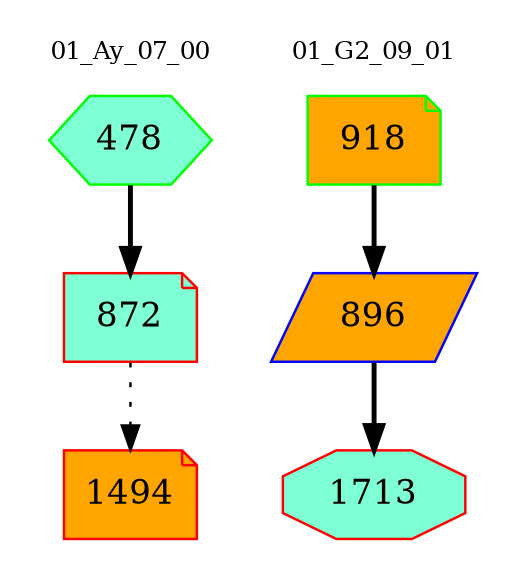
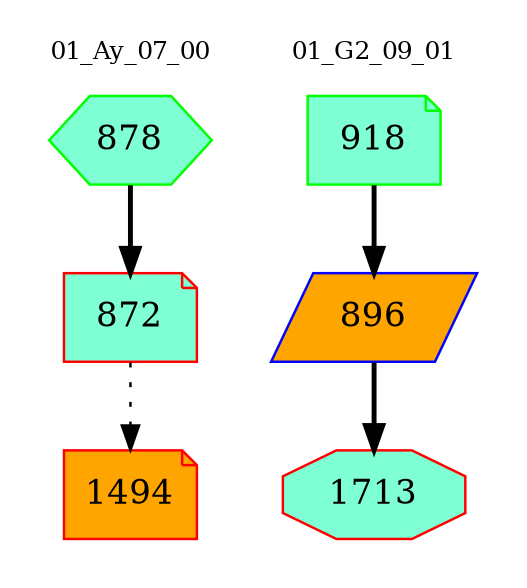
(130, 140) -> (130, 140)
(374, 140) -> (374, 140)
